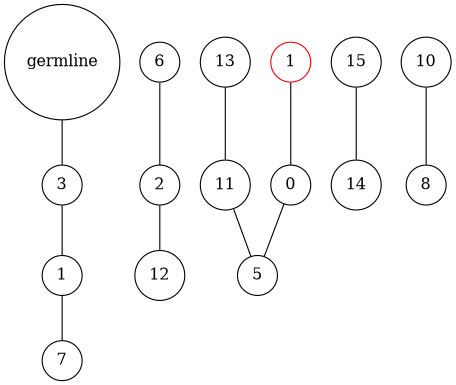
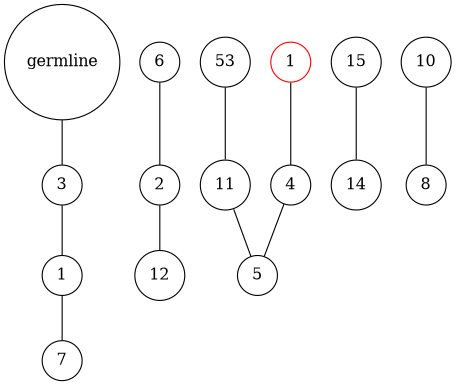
(225, 62) -> (225, 62)
(291, 185) -> (291, 185)
